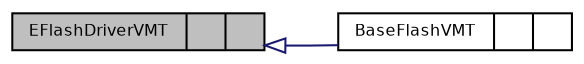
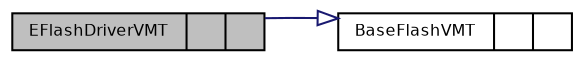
(312, 46) -> (291, 18)
